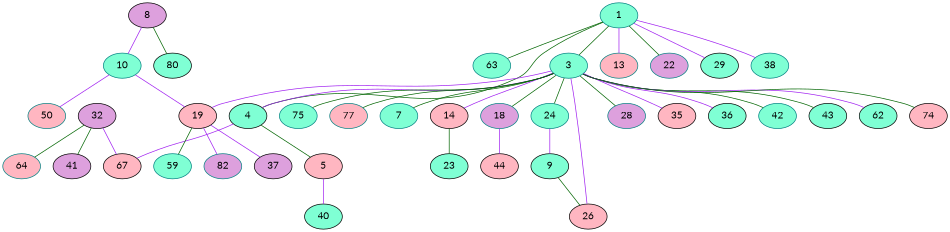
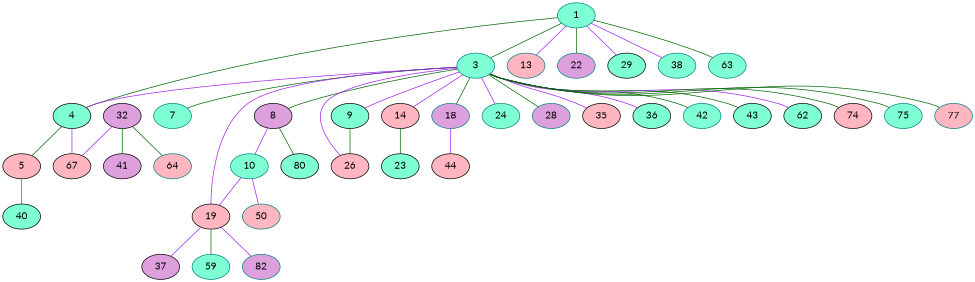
none -> (372, 85)
(559, 91) -> (488, 91)
(550, 141) -> (412, 89)
